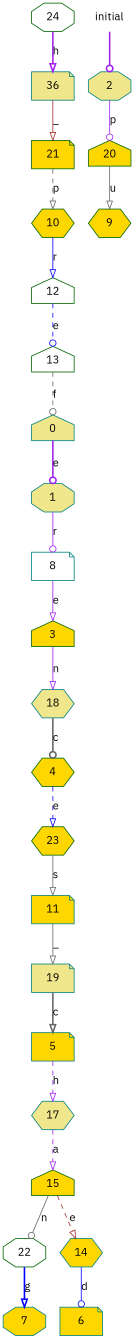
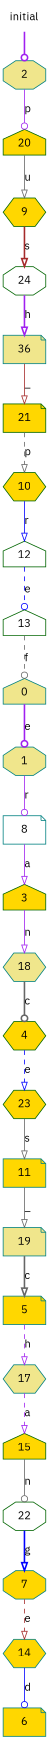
none -> (24, 243)
(56, 601) -> (28, 864)
(65, 1213) -> (24, 1615)
